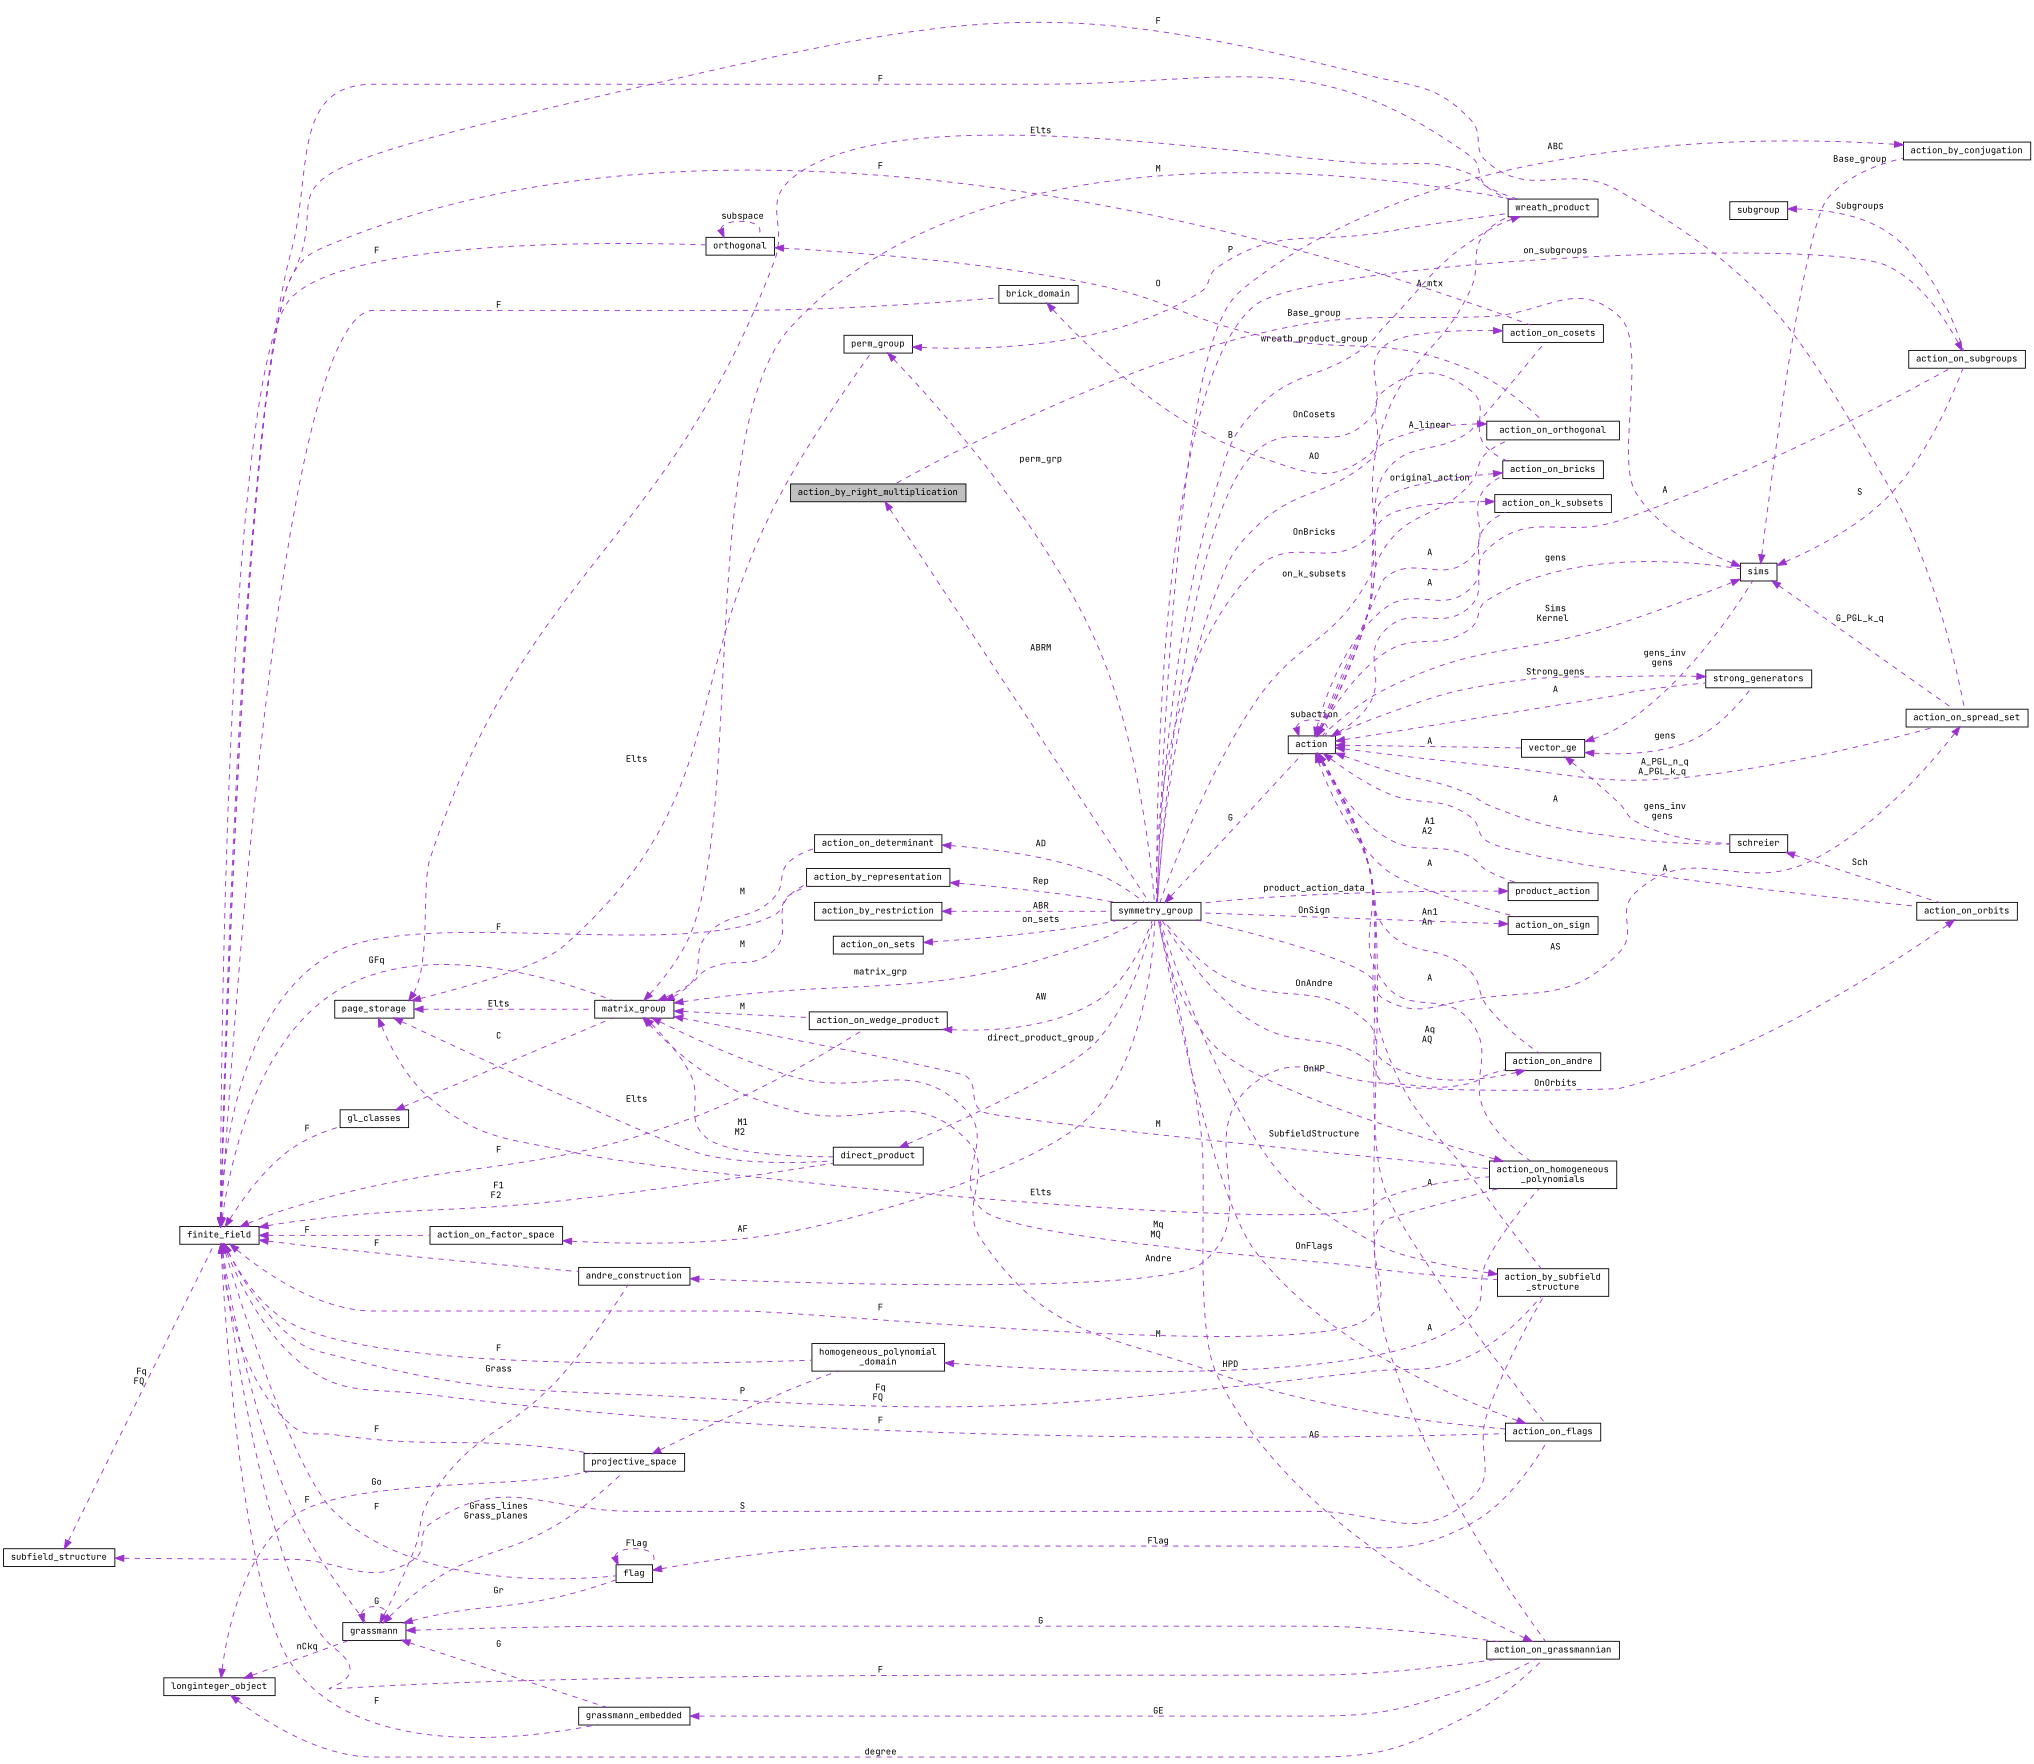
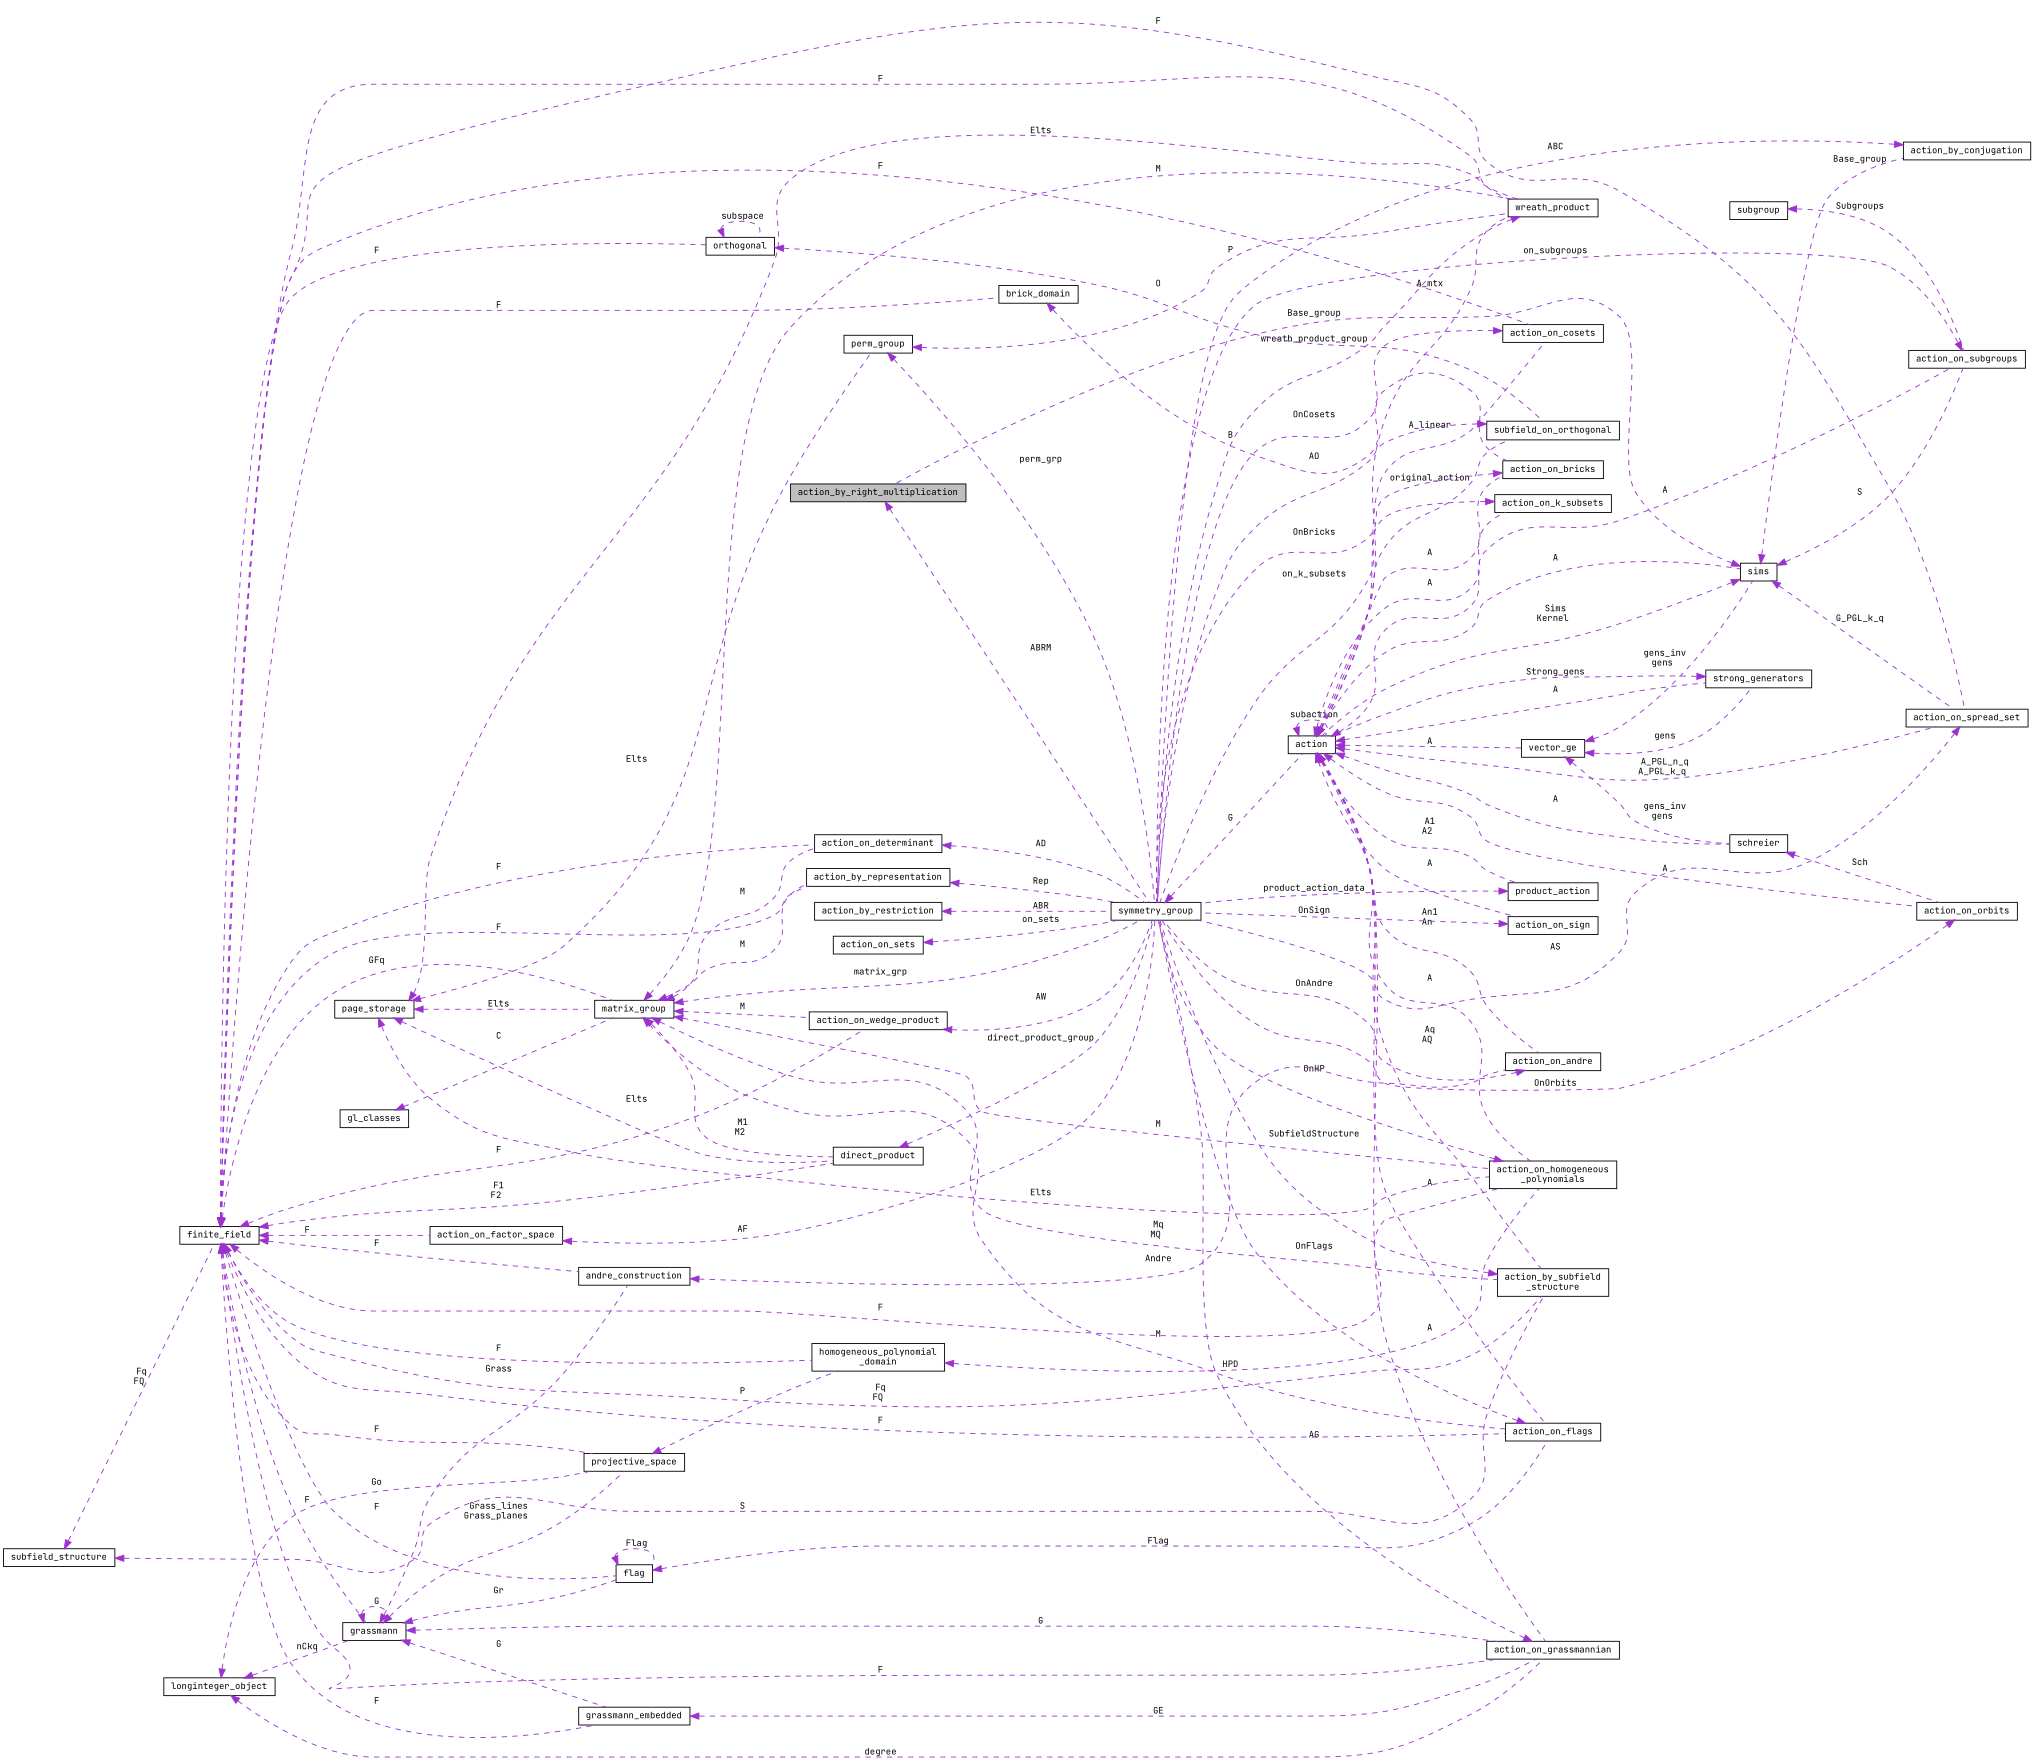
(1553, 431) -> (1553, 431)
(1553, 558) -> (1553, 558)
(276, 1162) -> (414, 905)
